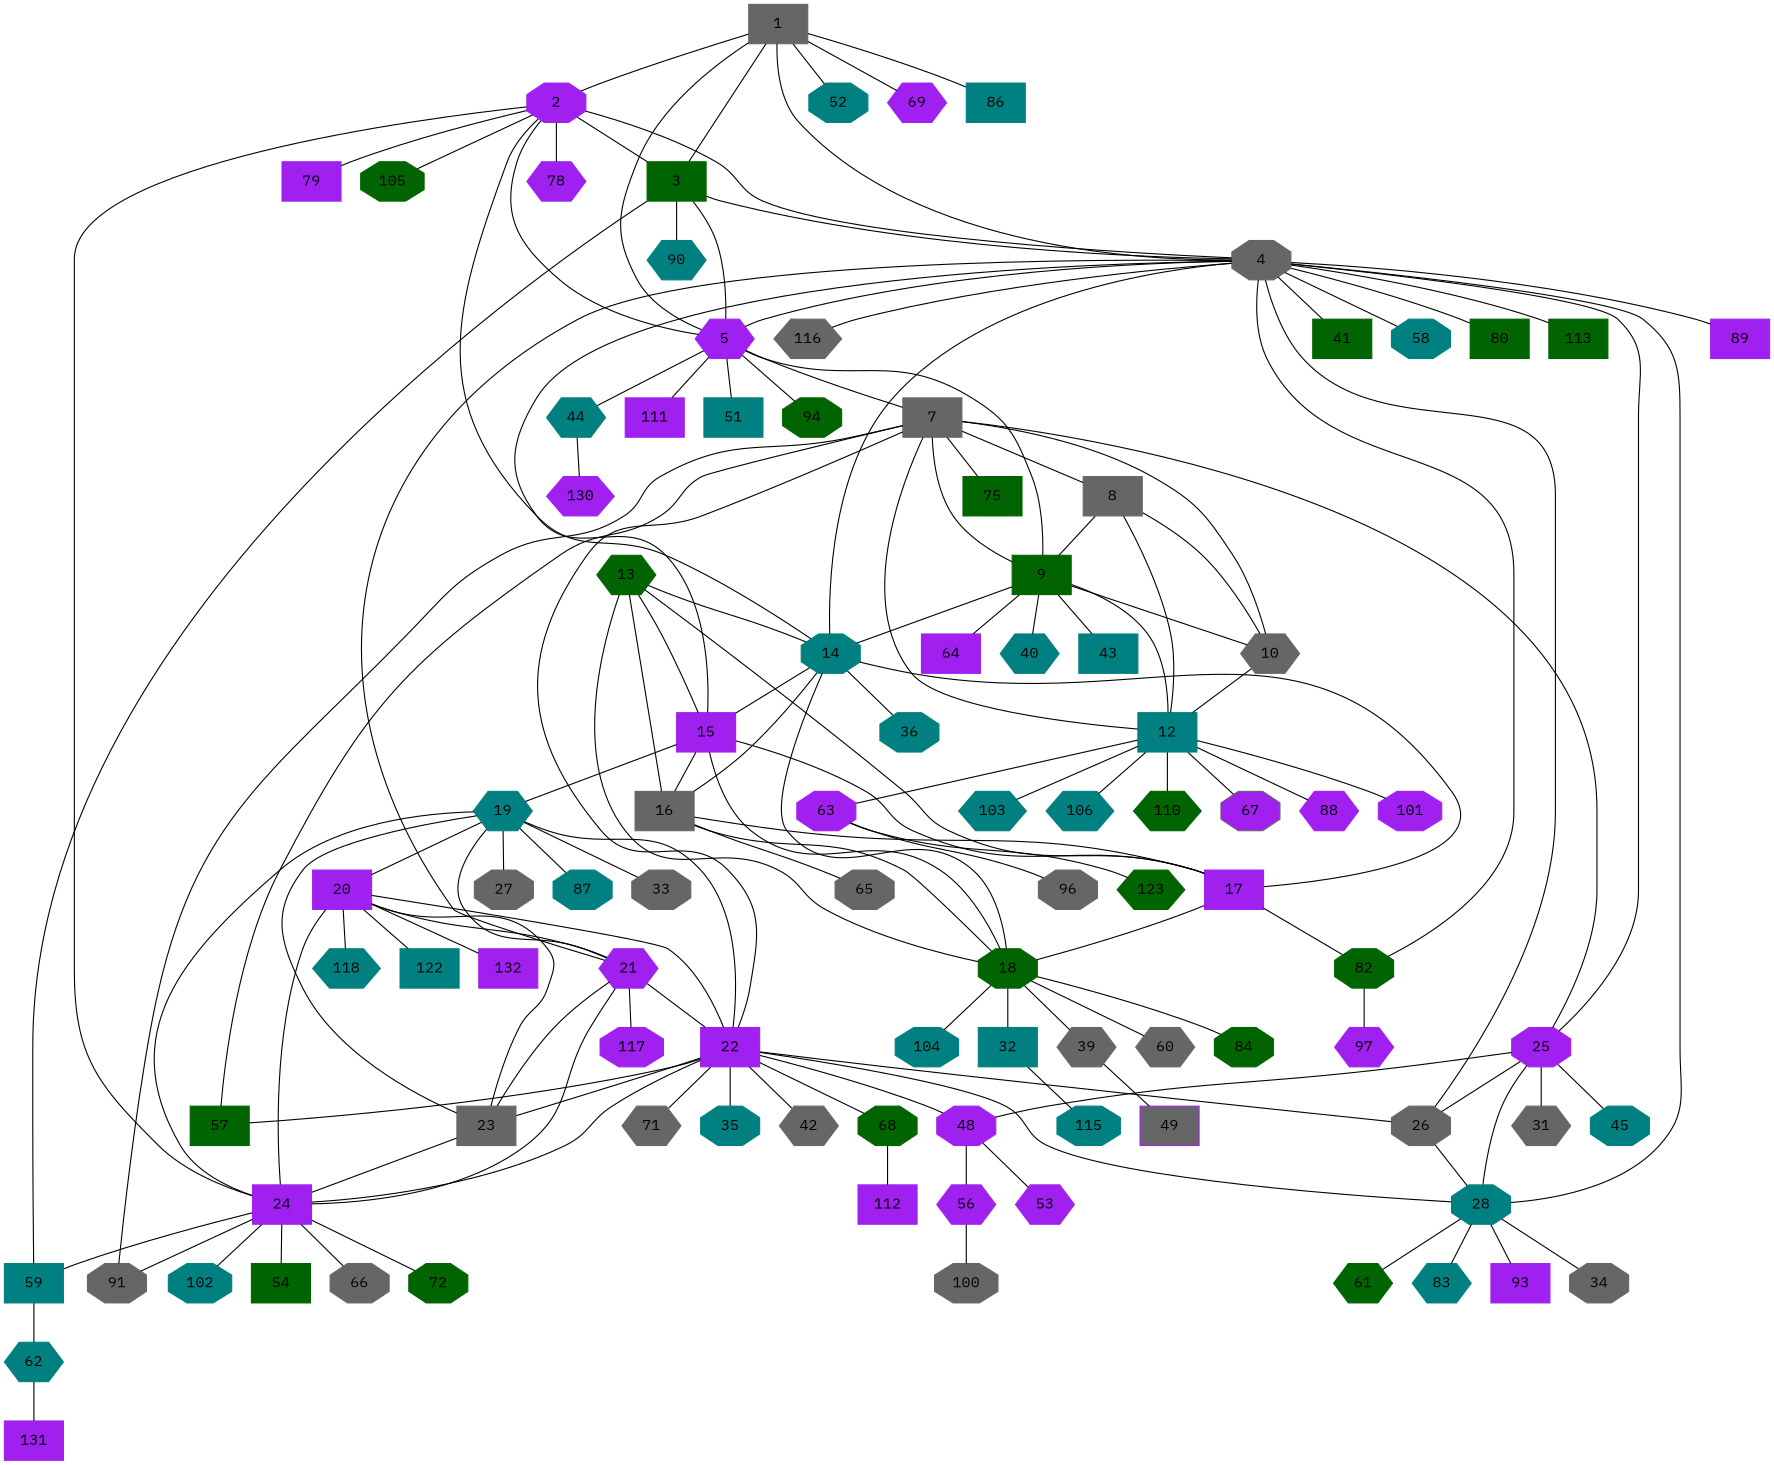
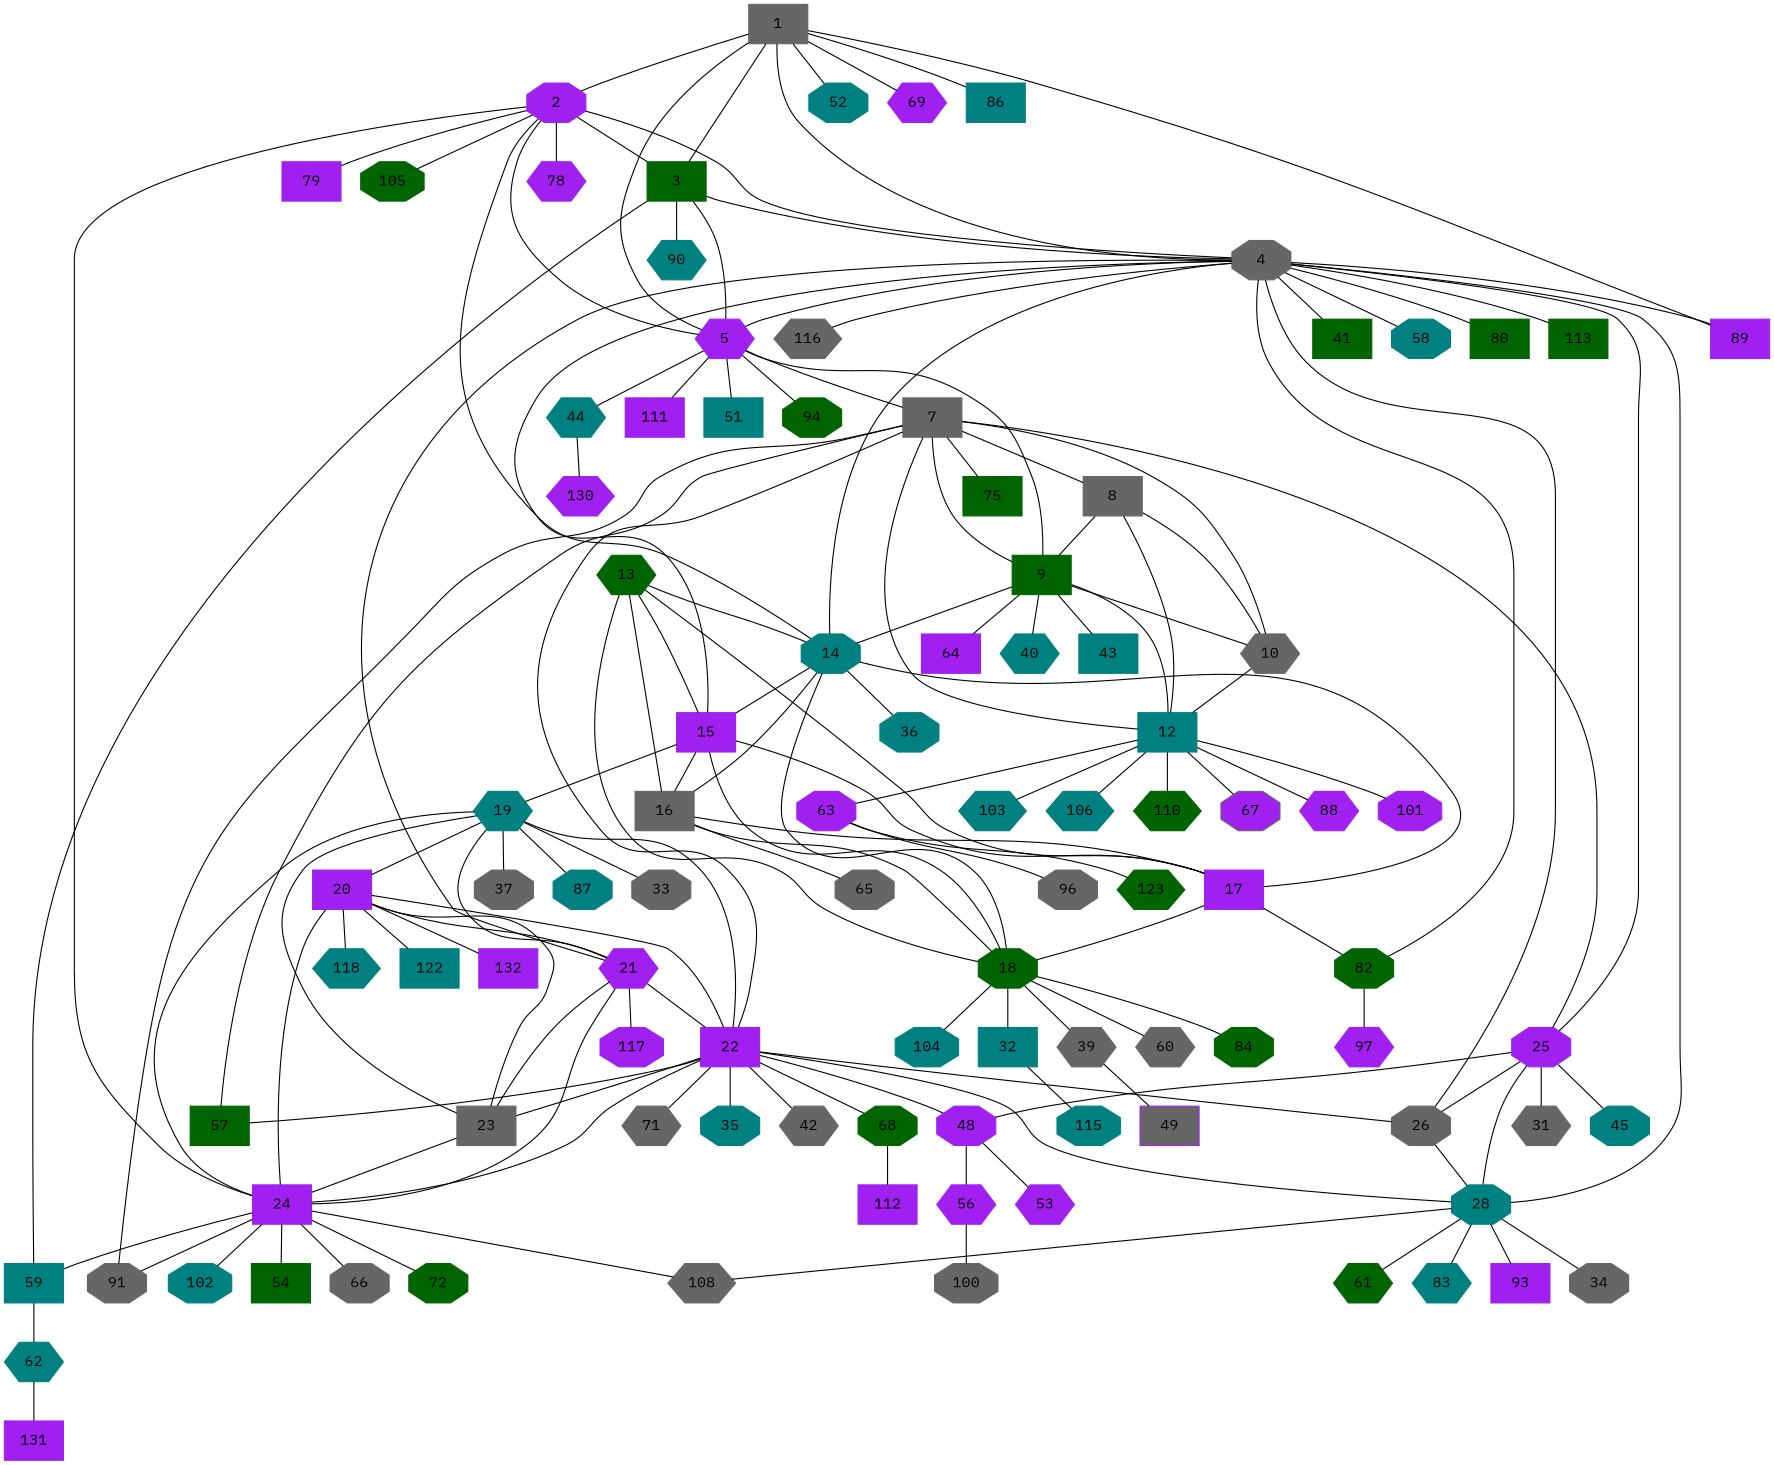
none -> (1266, 155)
(504, 890) -> (504, 890)
none -> (702, 1283)
